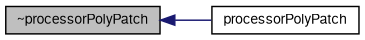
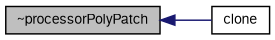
(285, 20) -> (241, 20)
